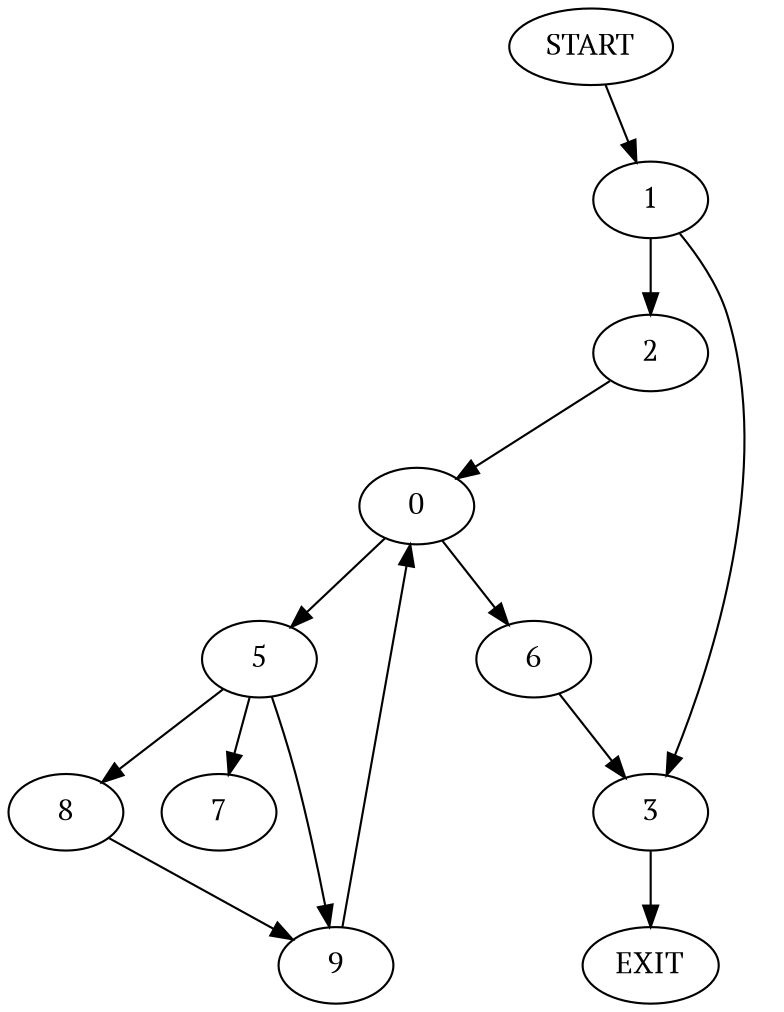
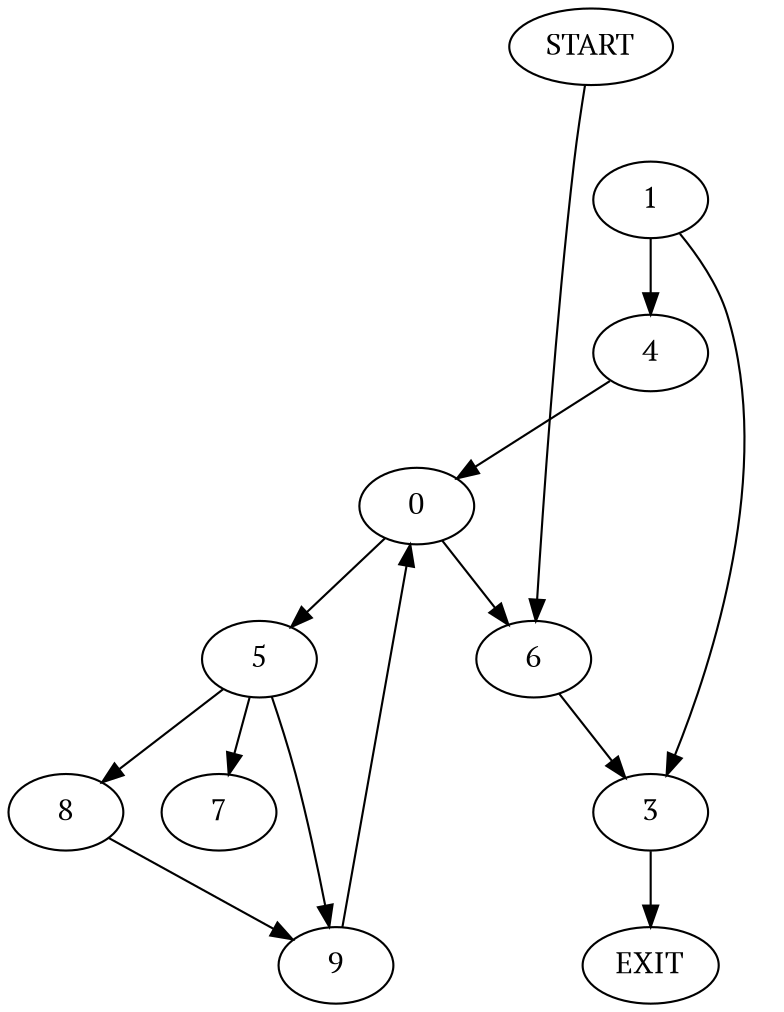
(617, 114) -> (556, 342)
(651, 353) -> (651, 353)
